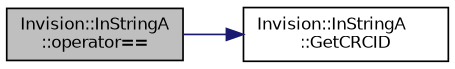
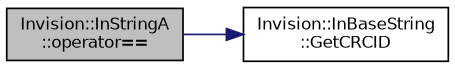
(346, 34) -> (346, 34)
